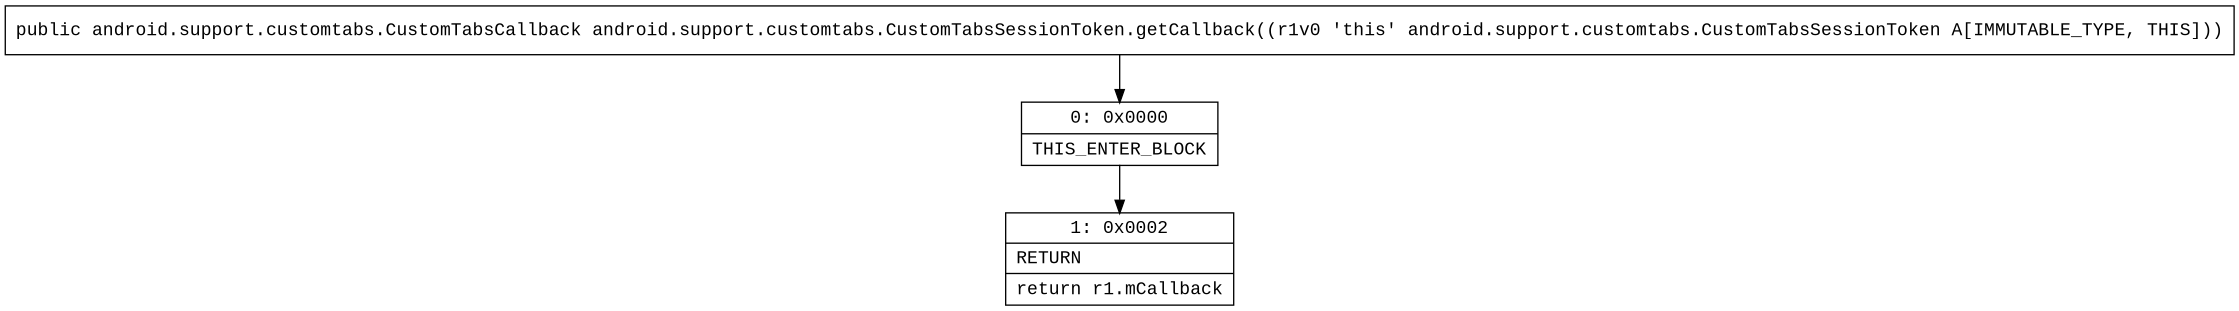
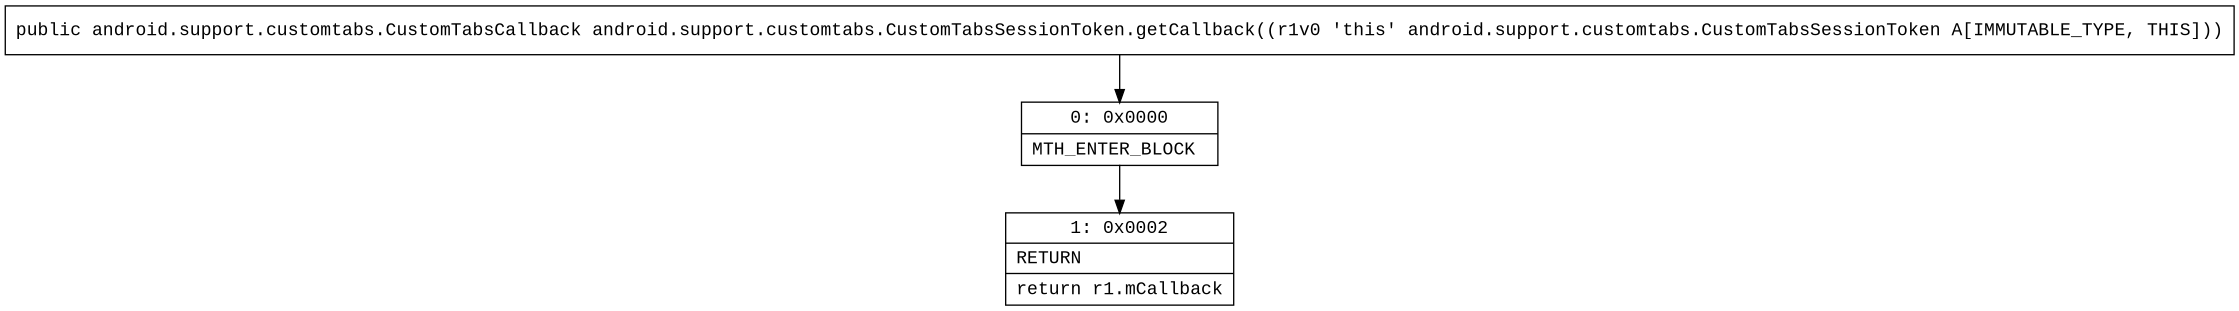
(1120, 149) -> (1114, 149)
